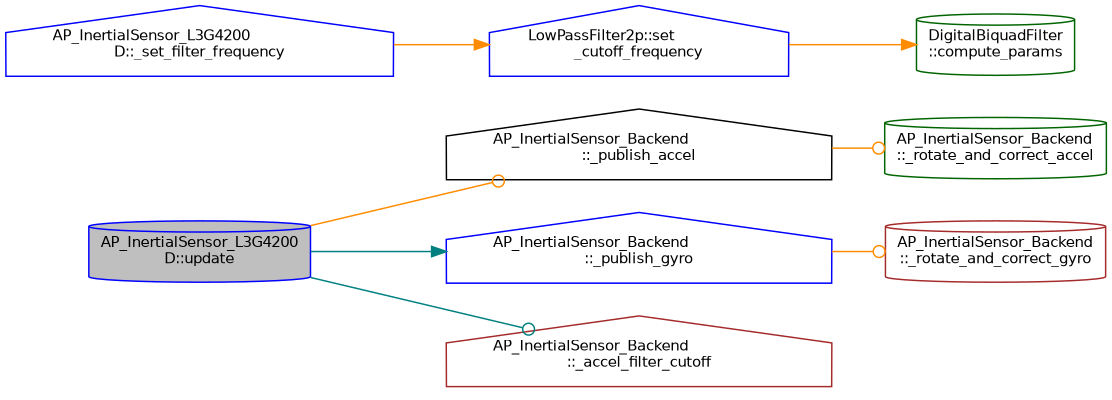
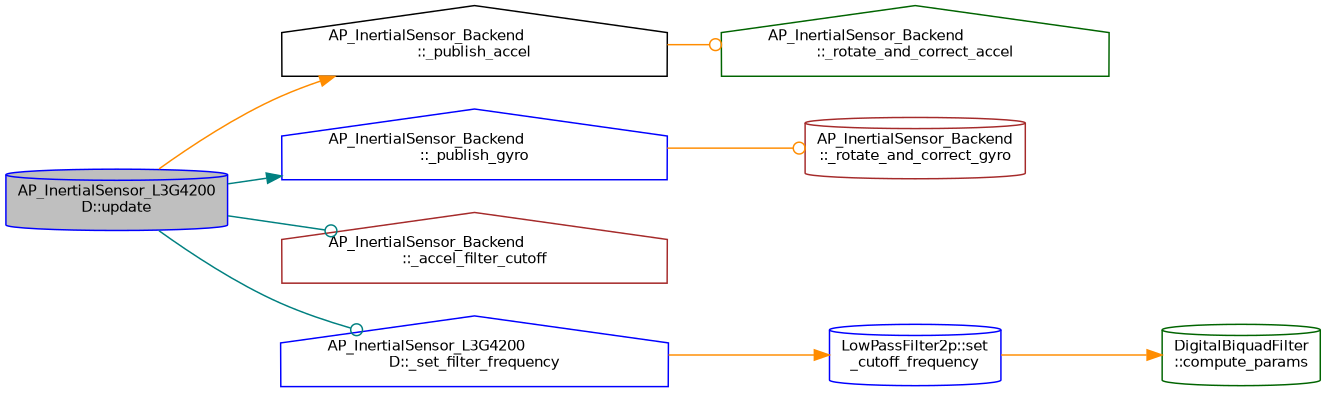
(639, 45) -> (915, 355)
(996, 148) -> (915, 45)
(402, 204) -> (237, 119)
none -> (250, 288)
